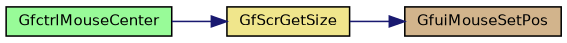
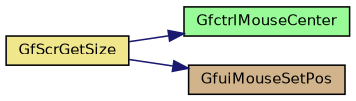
(192, 21) -> (149, 39)
